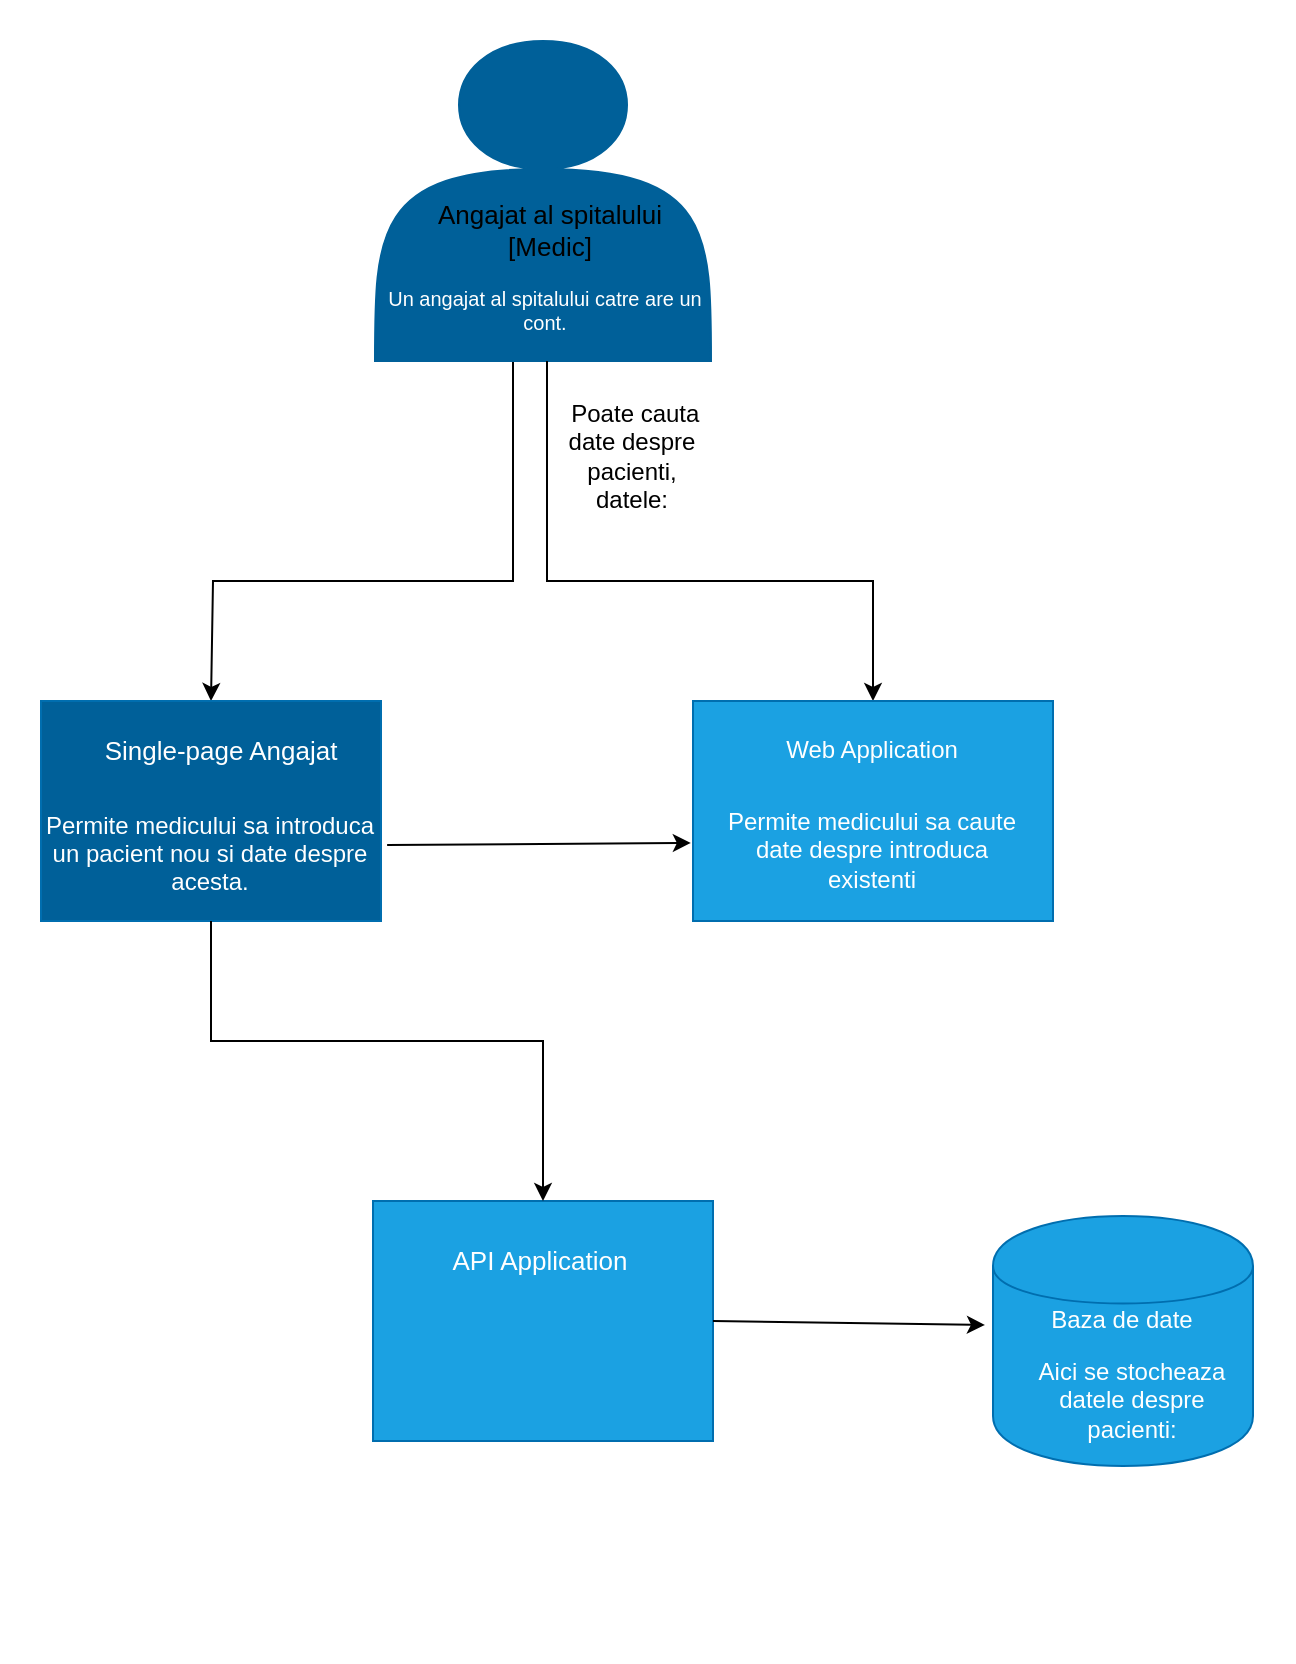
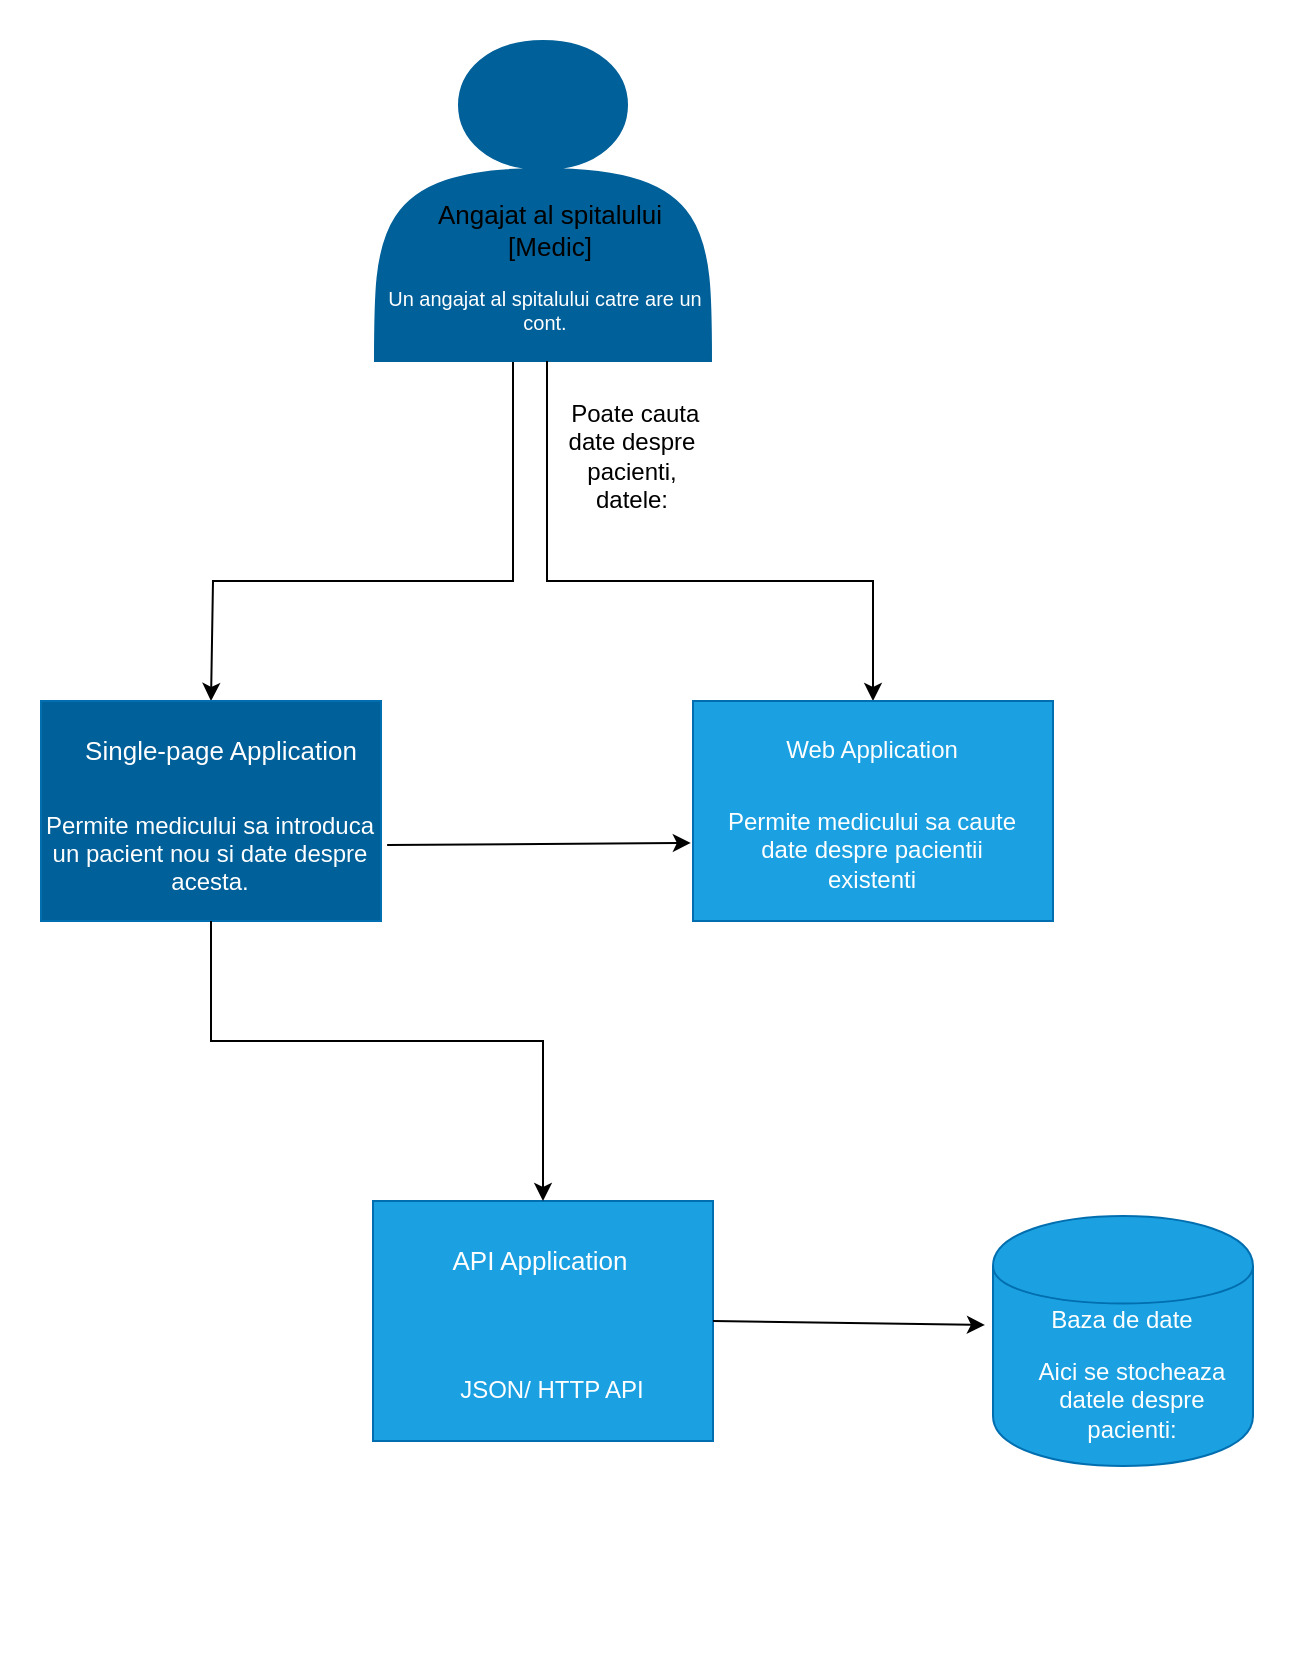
(222, 751) -> (222, 751)
(873, 851) -> (873, 851)
none -> (553, 1391)
